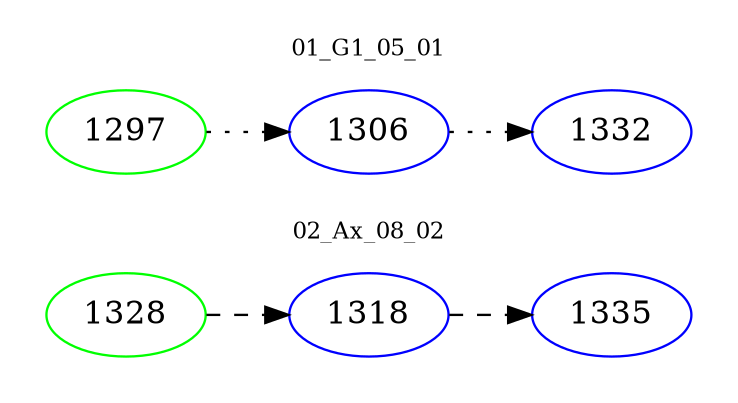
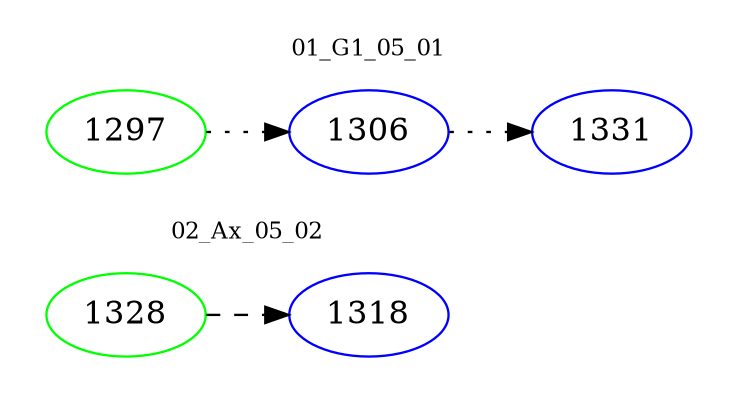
(612, 132) -> (612, 132)
(369, 233) -> (247, 233)
(612, 315) -> none
